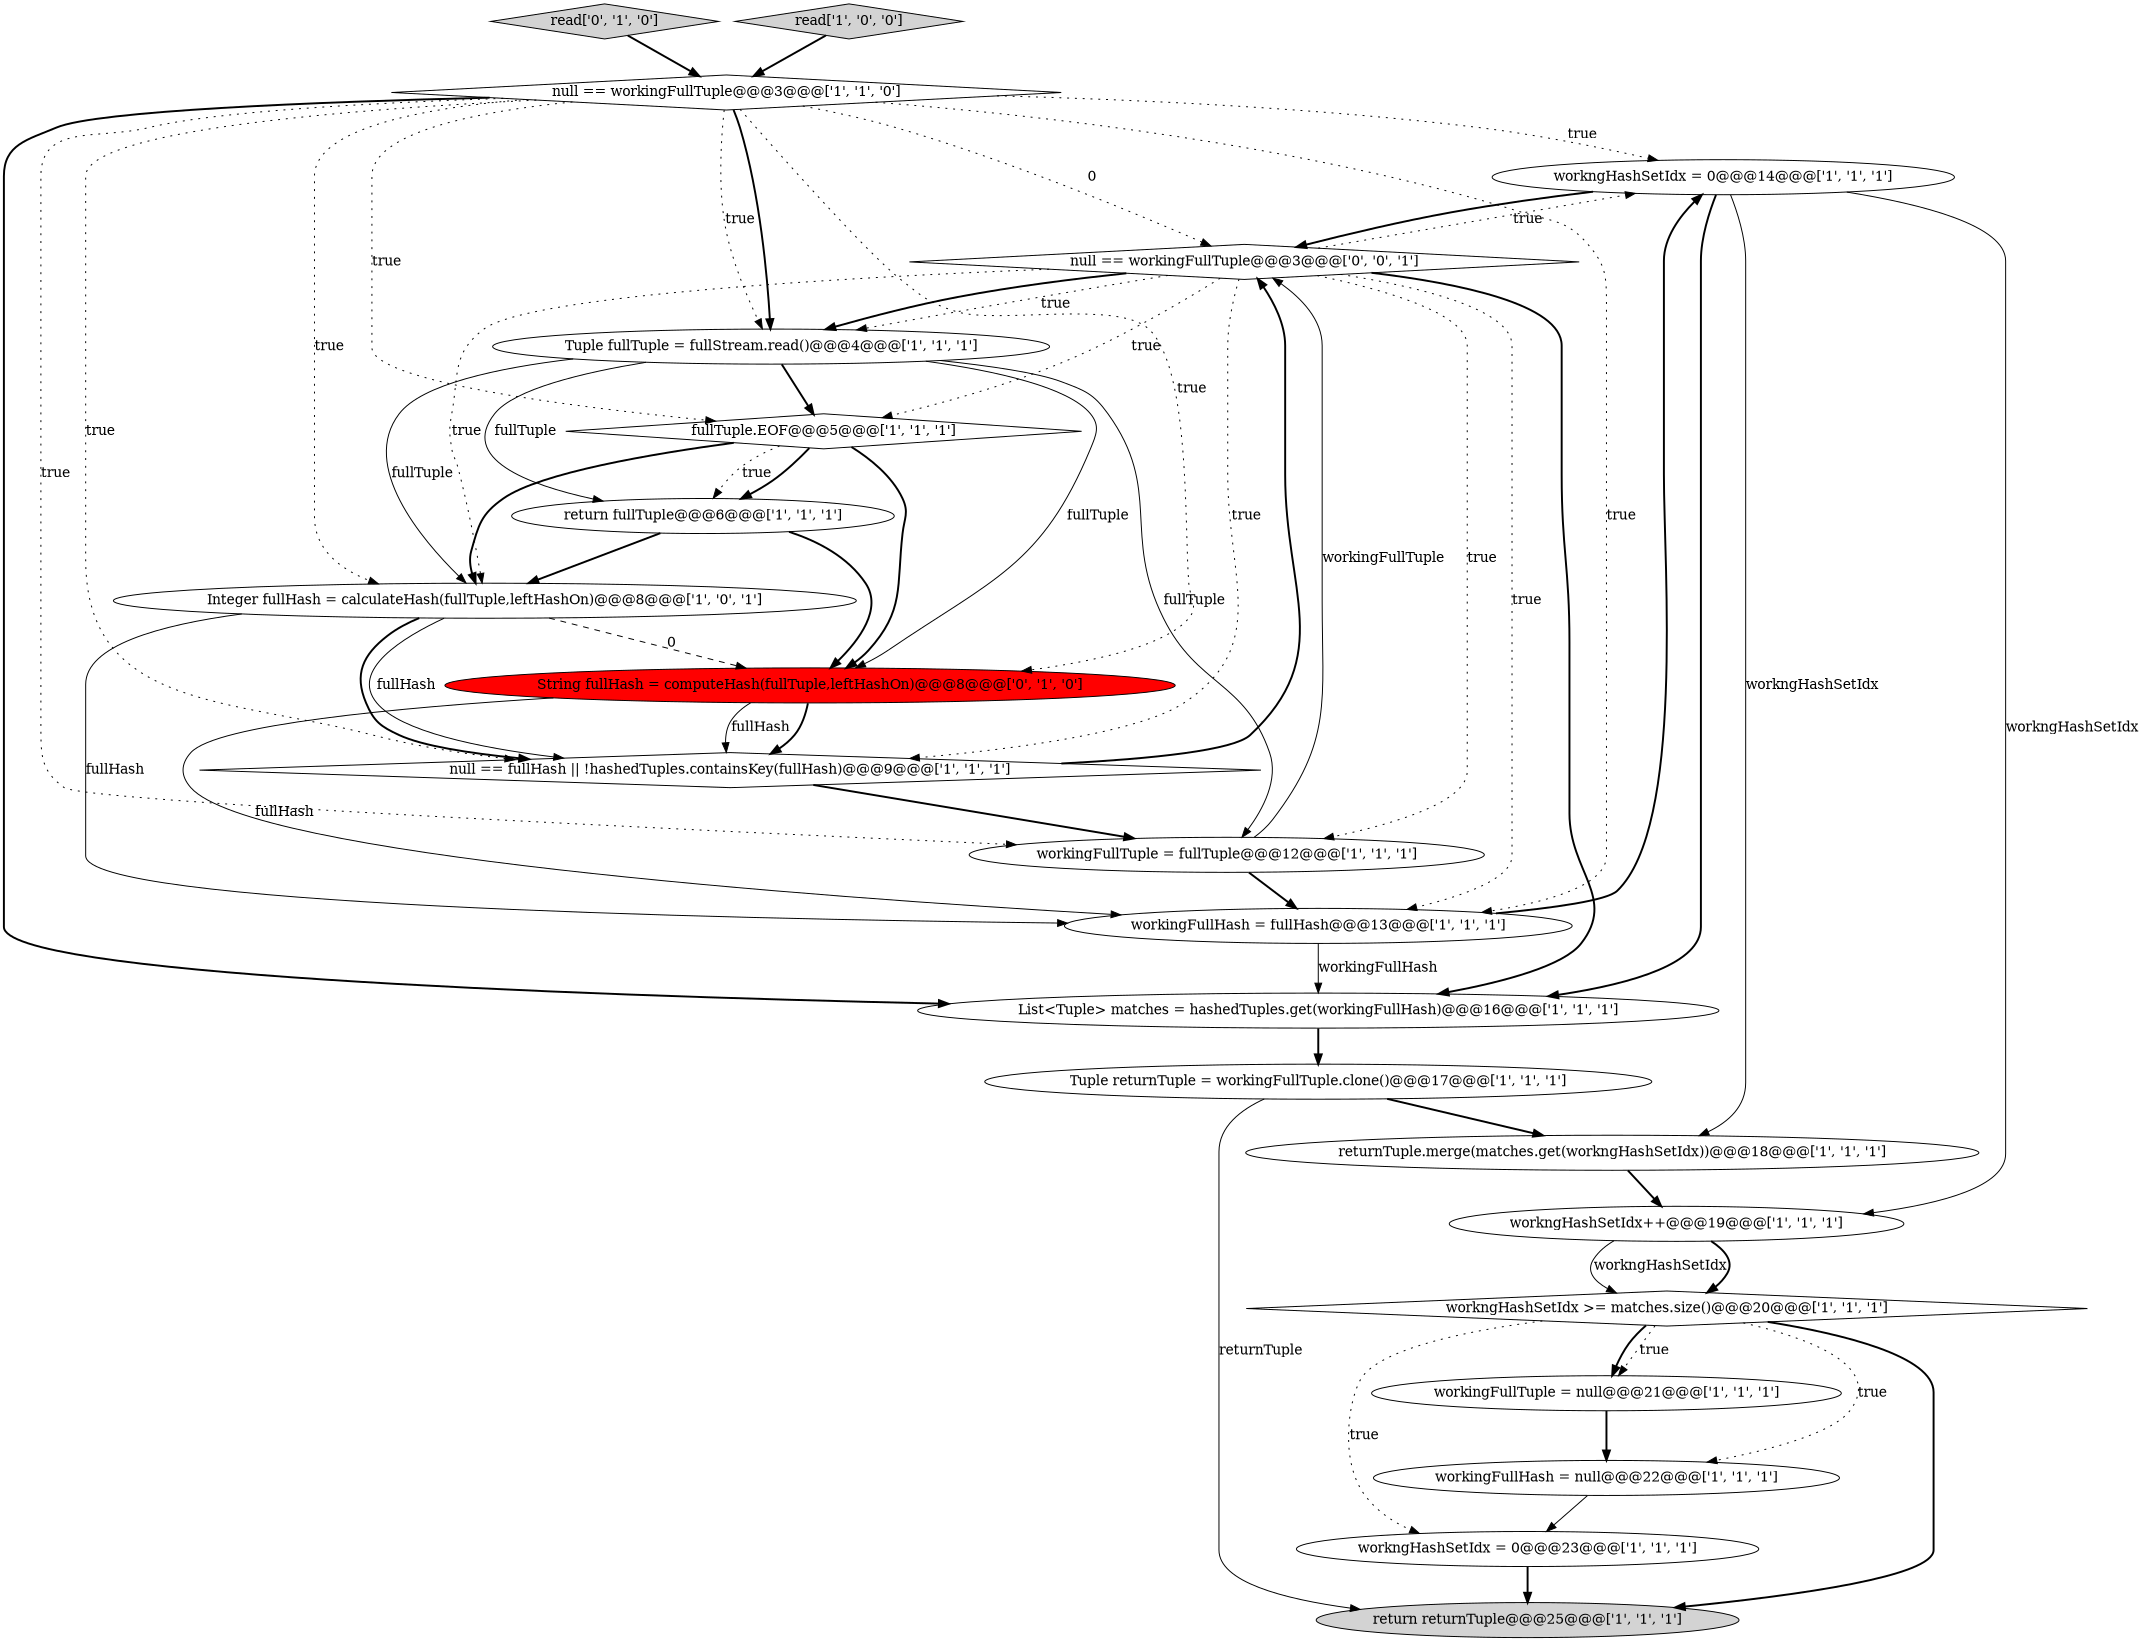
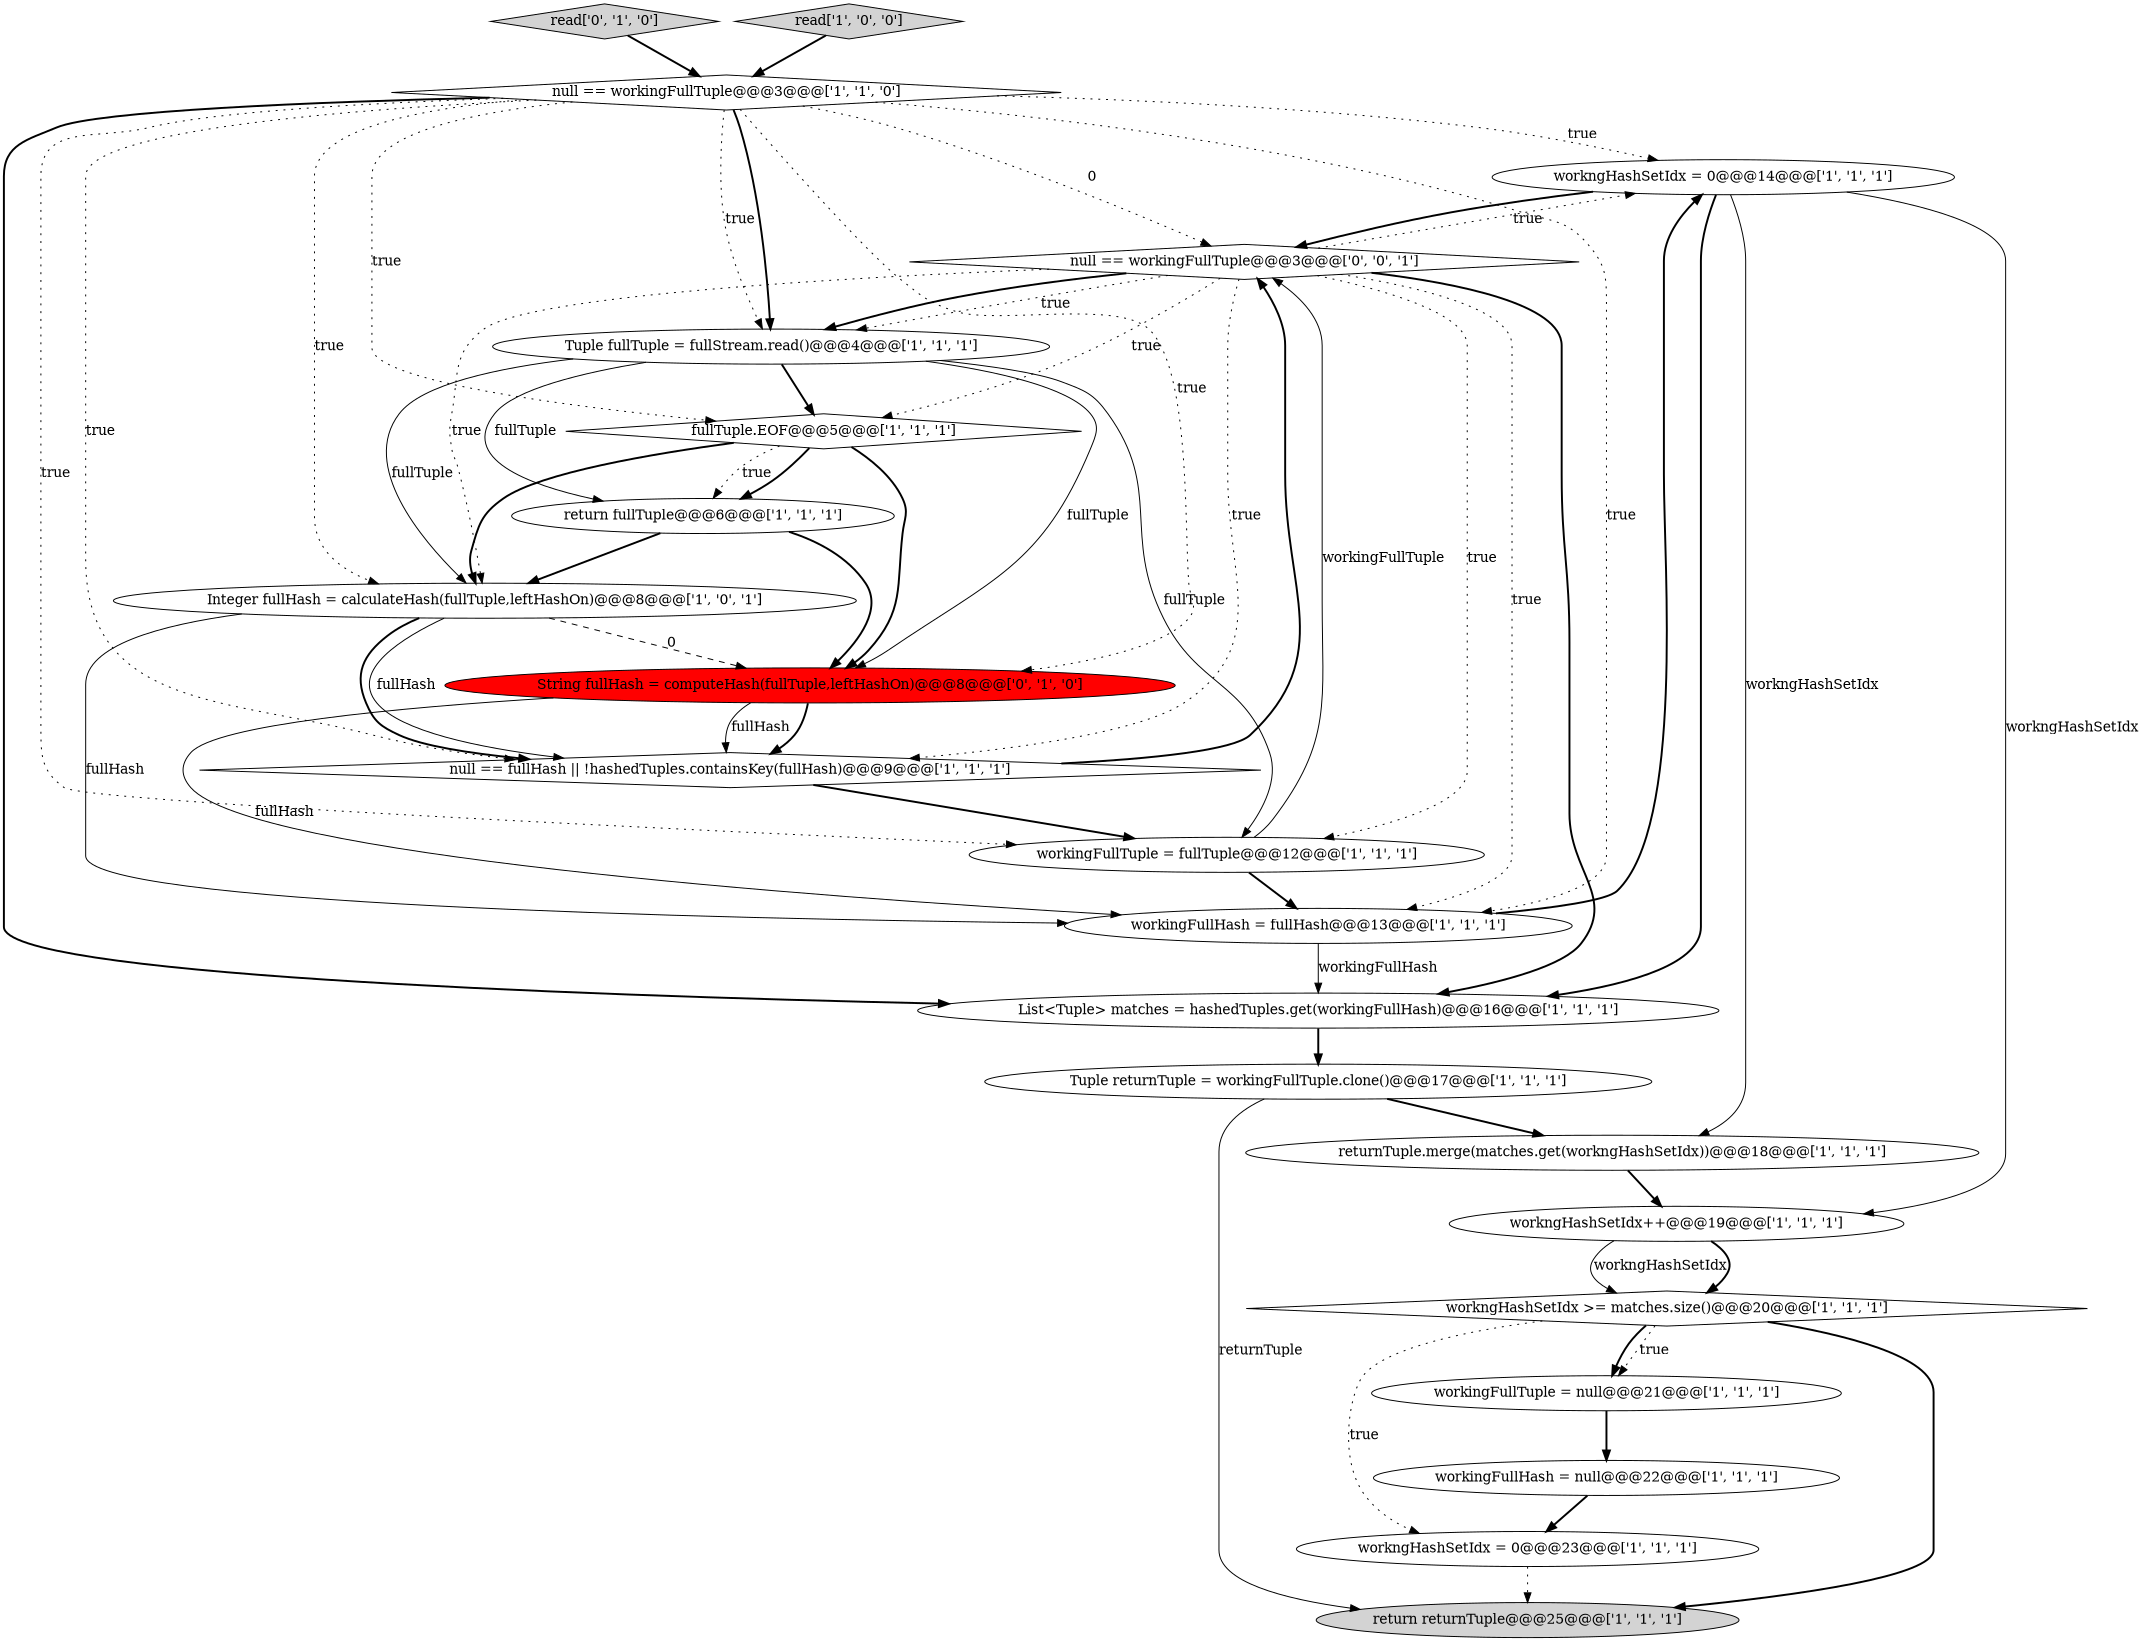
(1854, 1402) -> none
(1571, 1510) -> (1571, 1510)
(1528, 1580) -> (1528, 1580)
